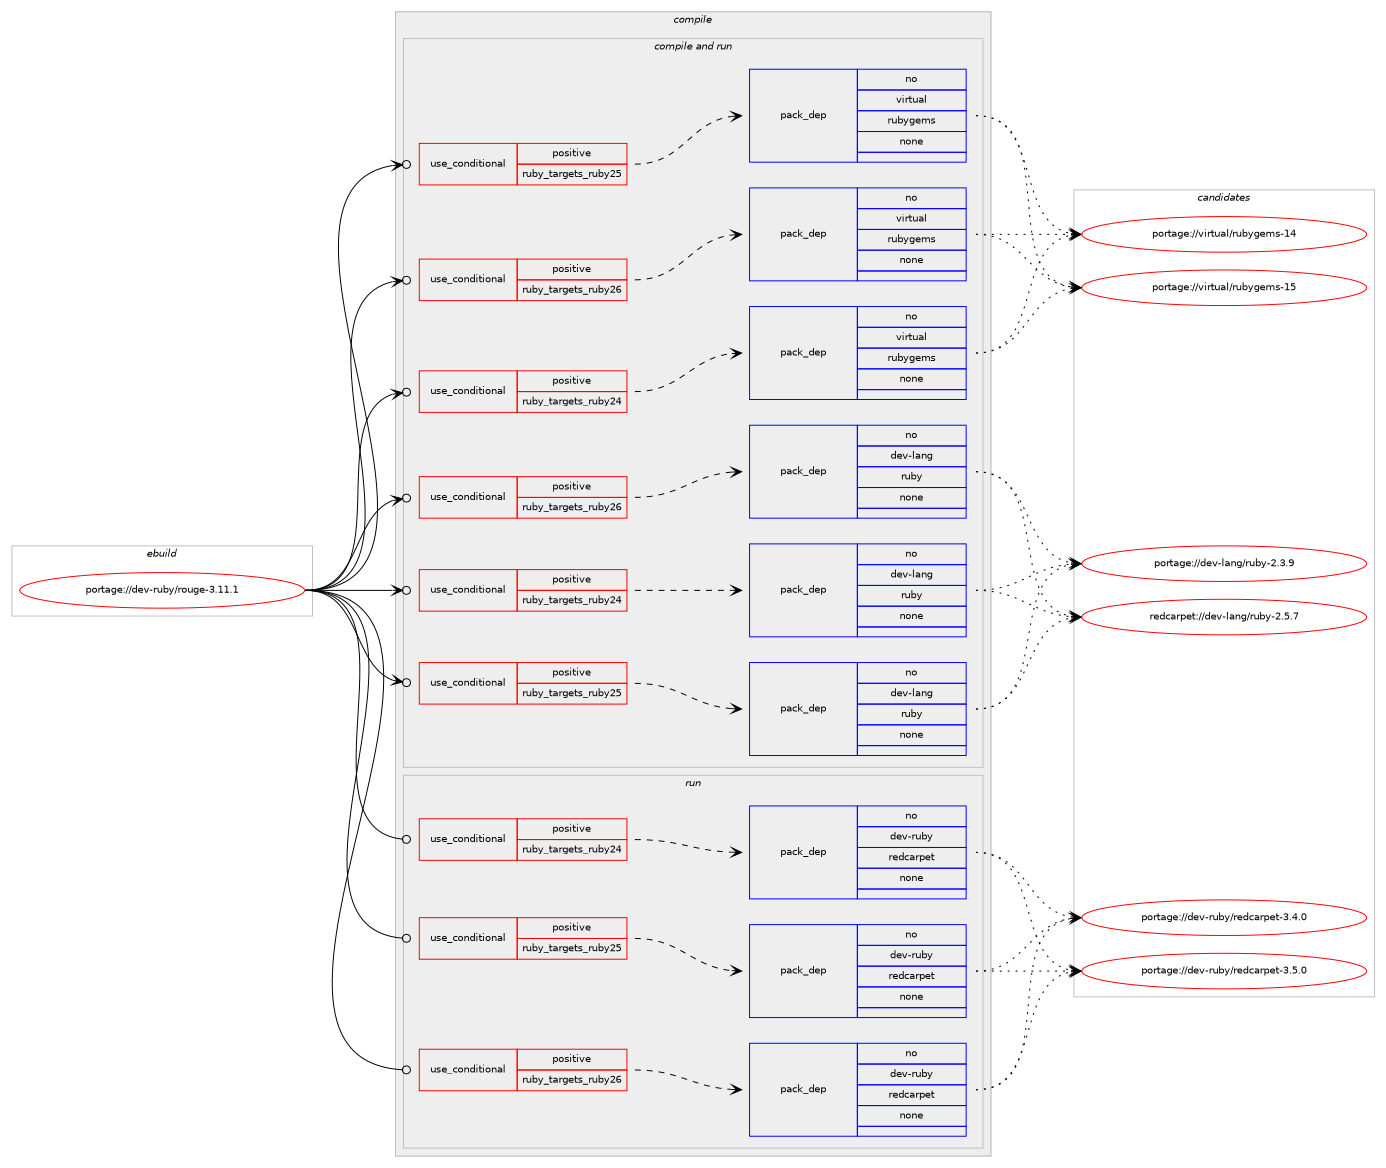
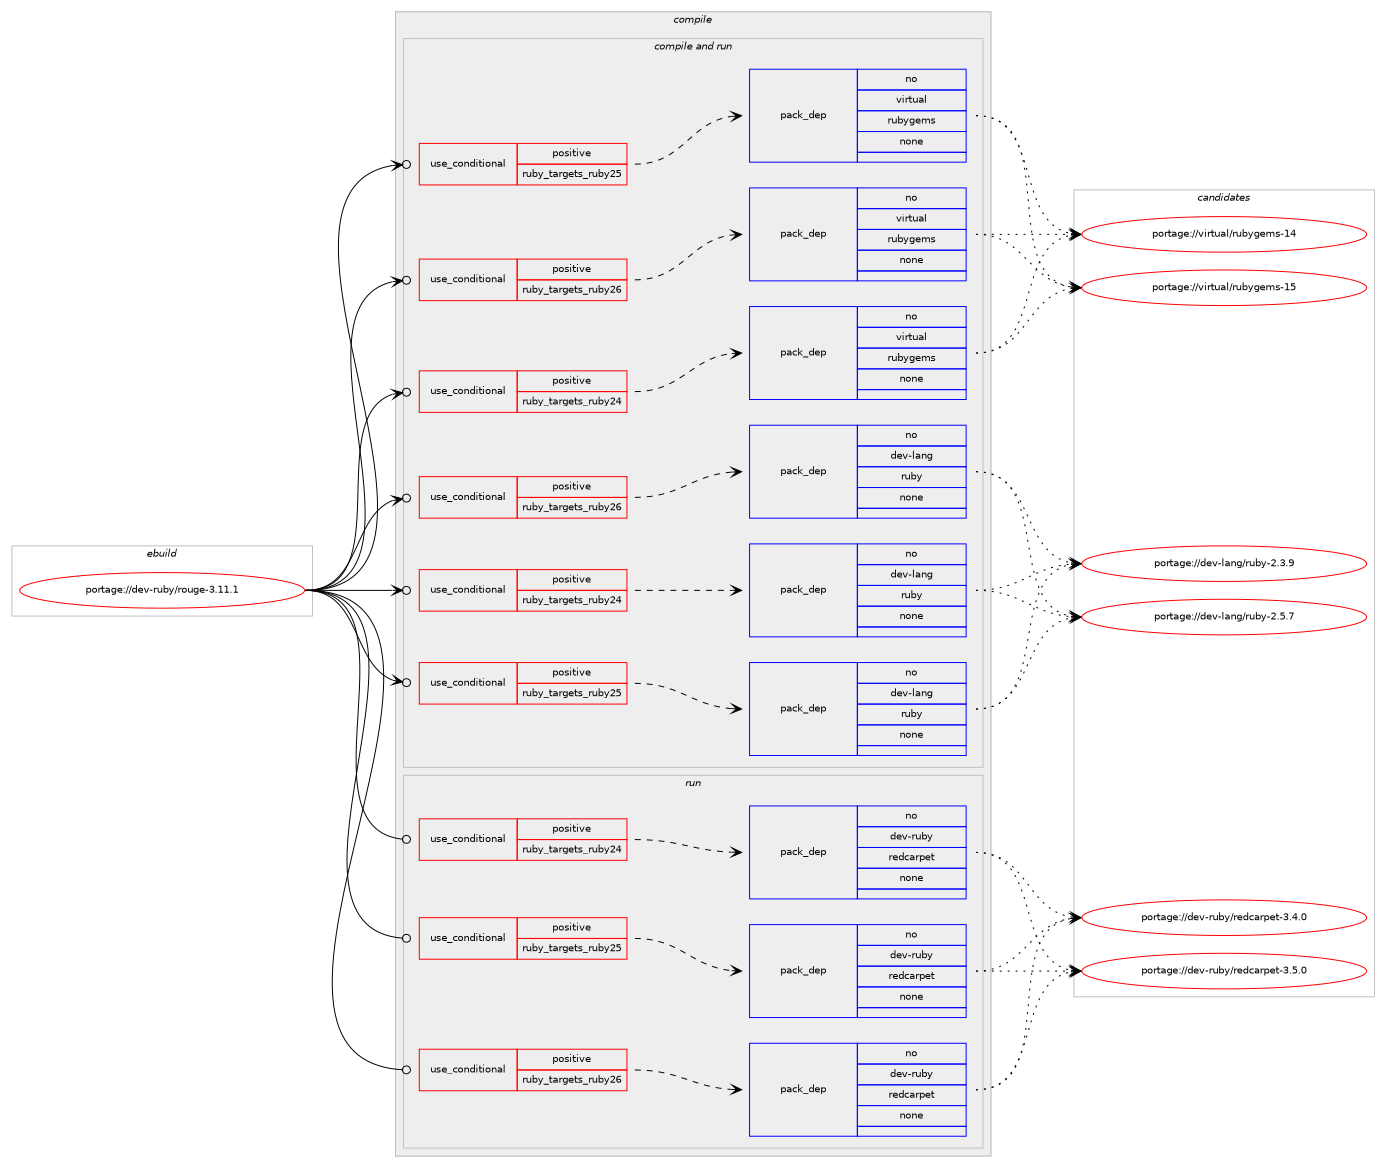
(1224, 617) -> (1224, 617)
